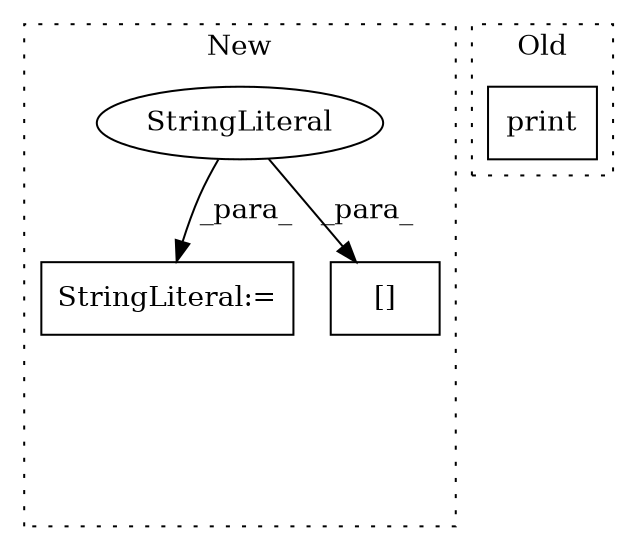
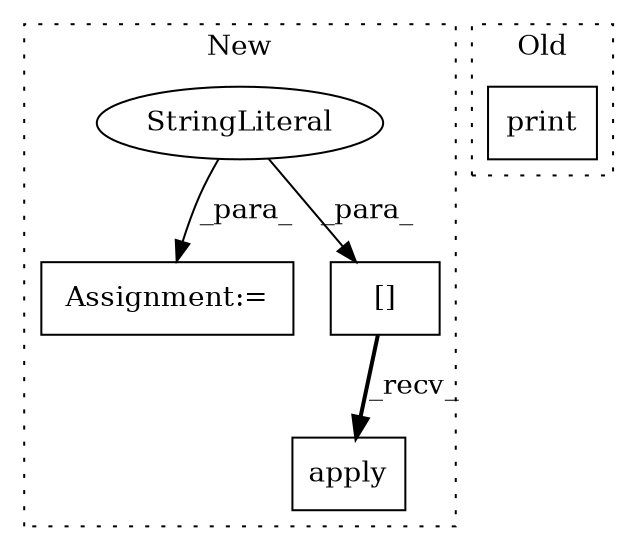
(167, 298) -> (167, 298)
none -> (349, 474)
